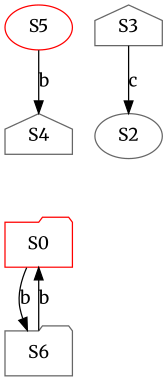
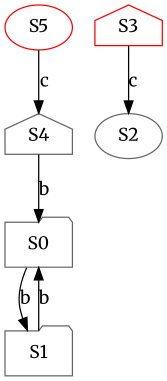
(129, 27) -> (129, 27)
(44, 82) -> (44, 82)
none -> (39, 182)
(39, 245) -> (39, 245)
(39, 353) -> (39, 353)
